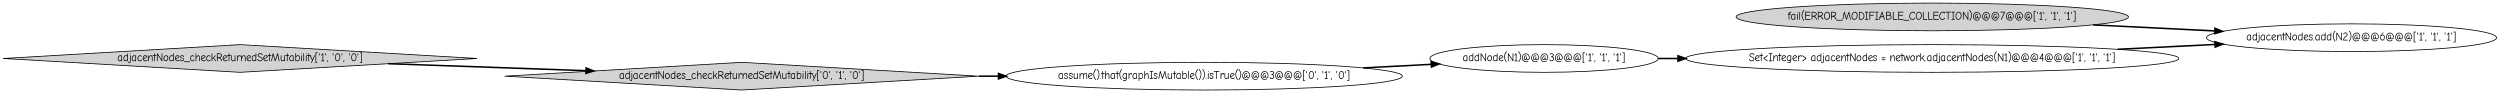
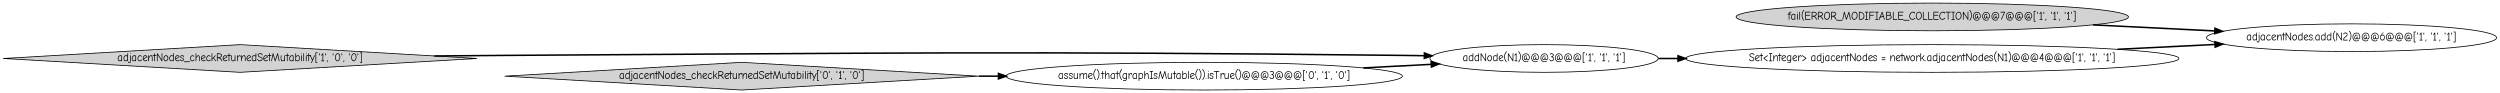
(487, 67) -> (929, 53)
